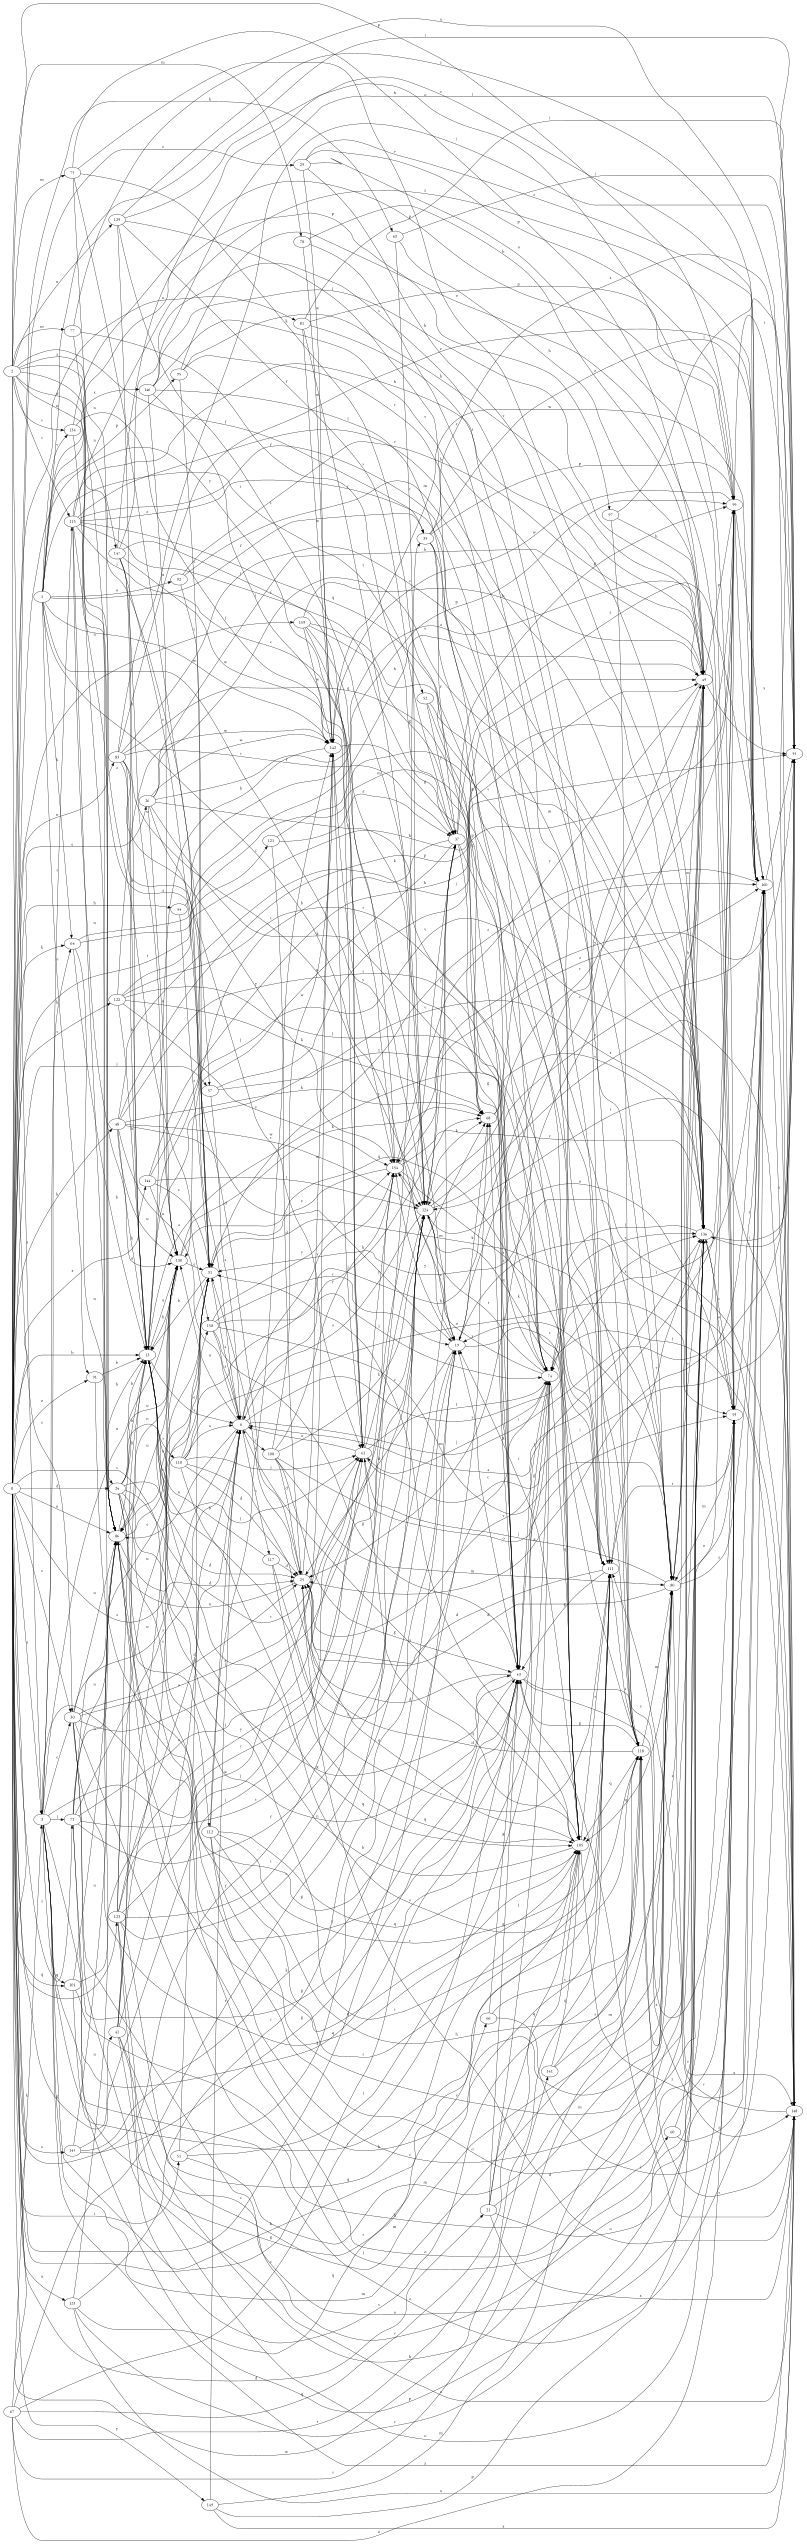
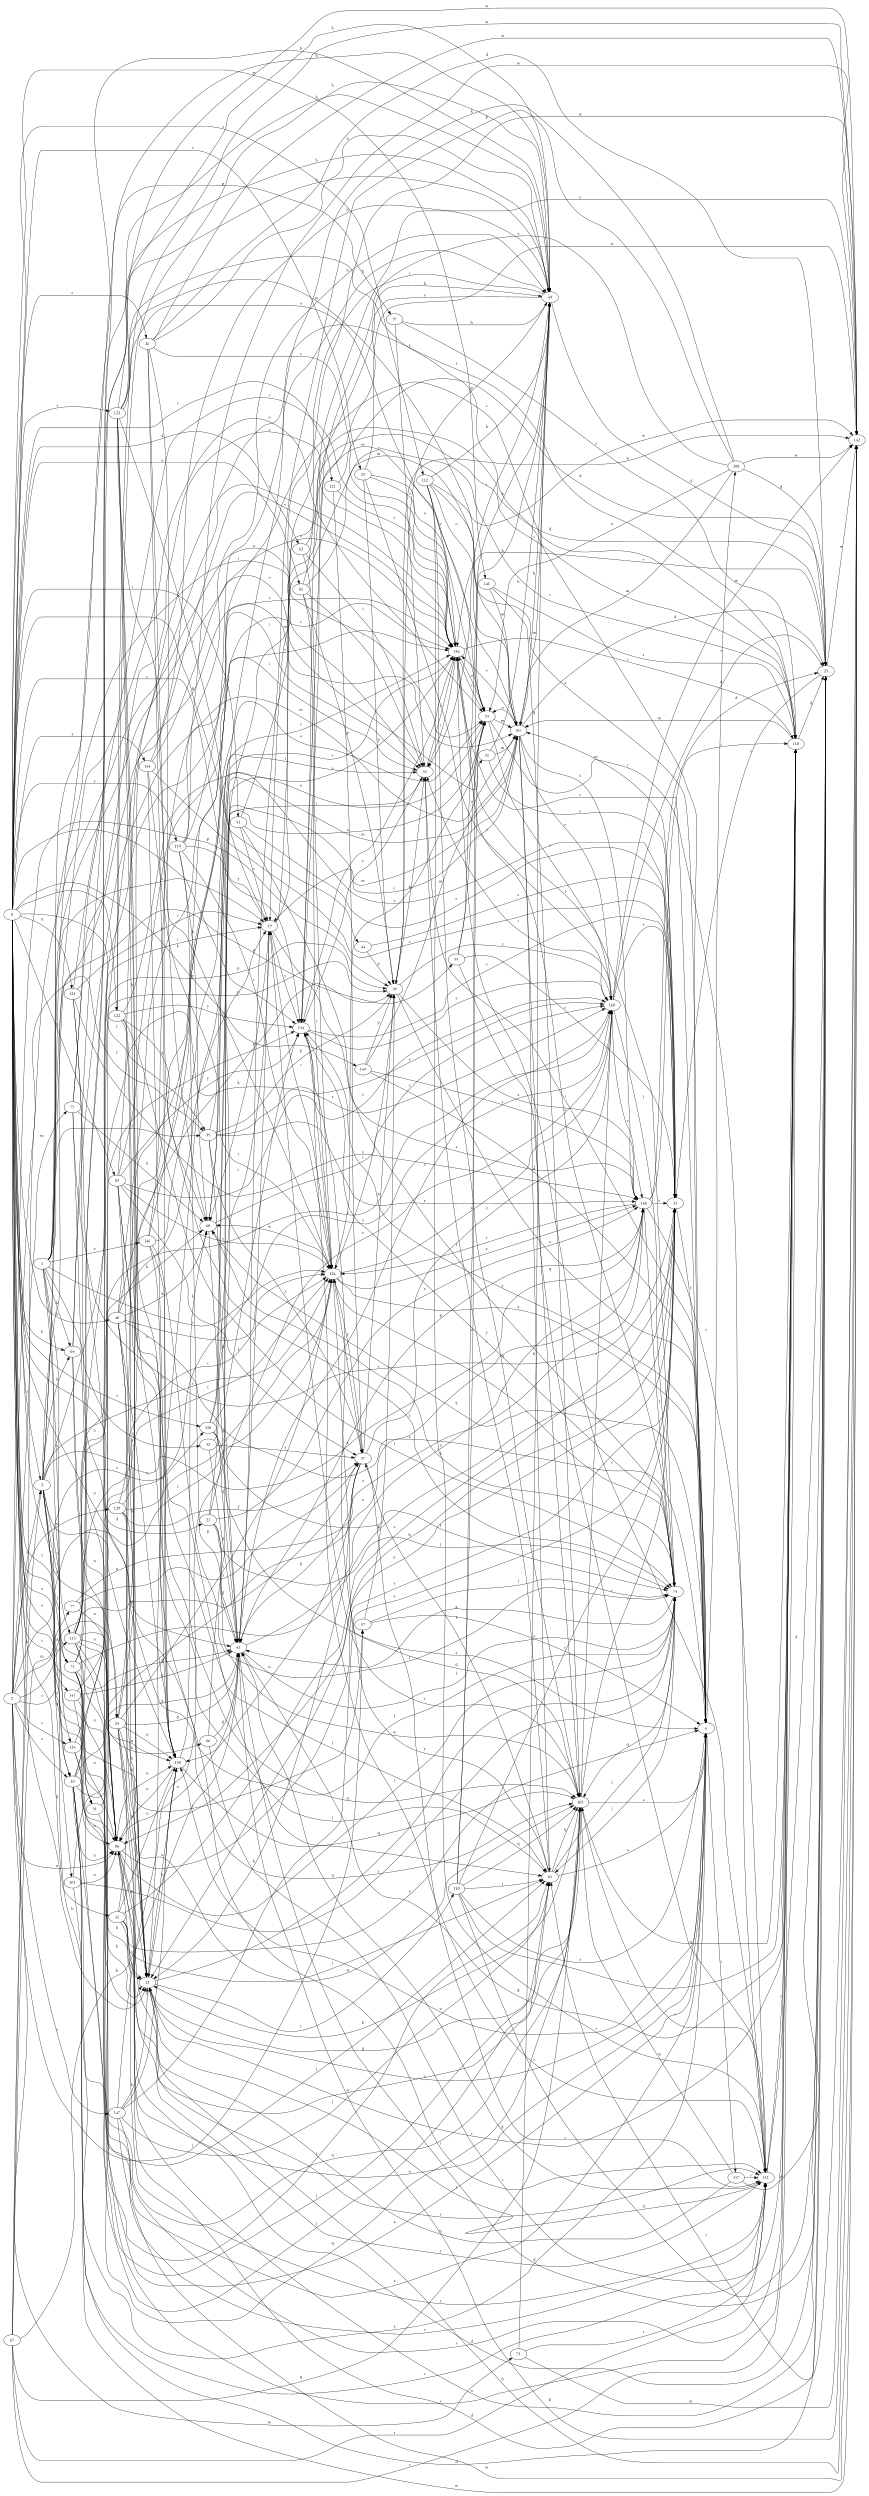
(713, 675) -> none
none -> (269, 1054)
(194, 1266) -> (453, 890)
(414, 1493) -> none
(18, 1662) -> none
(672, 2132) -> none
